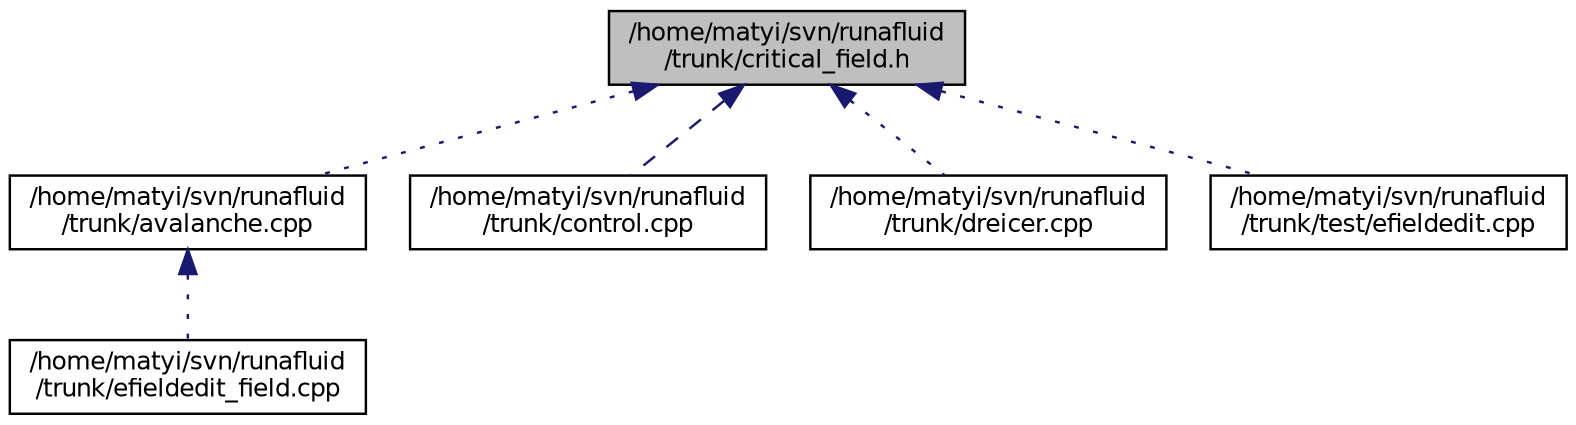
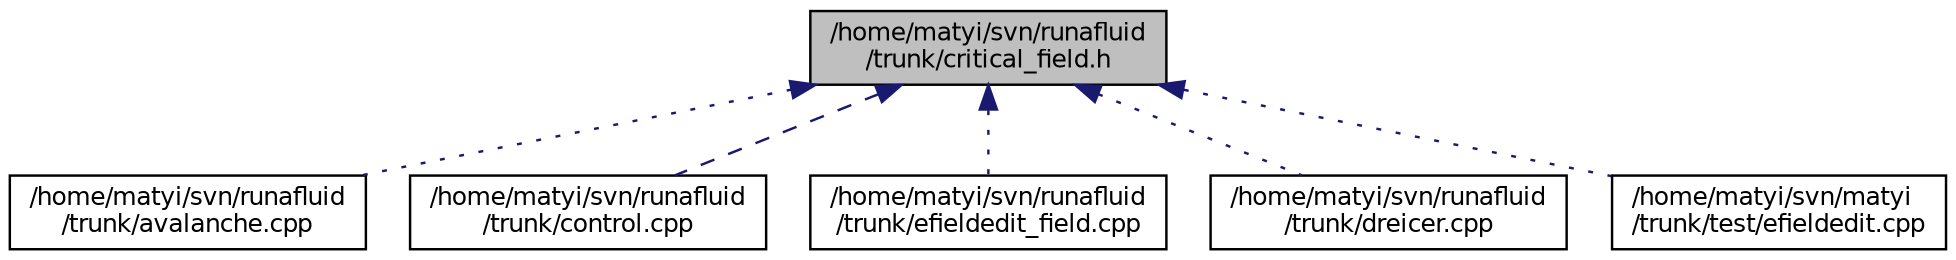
(1389, 212) -> (1779, 212)
(188, 307) -> (988, 143)
